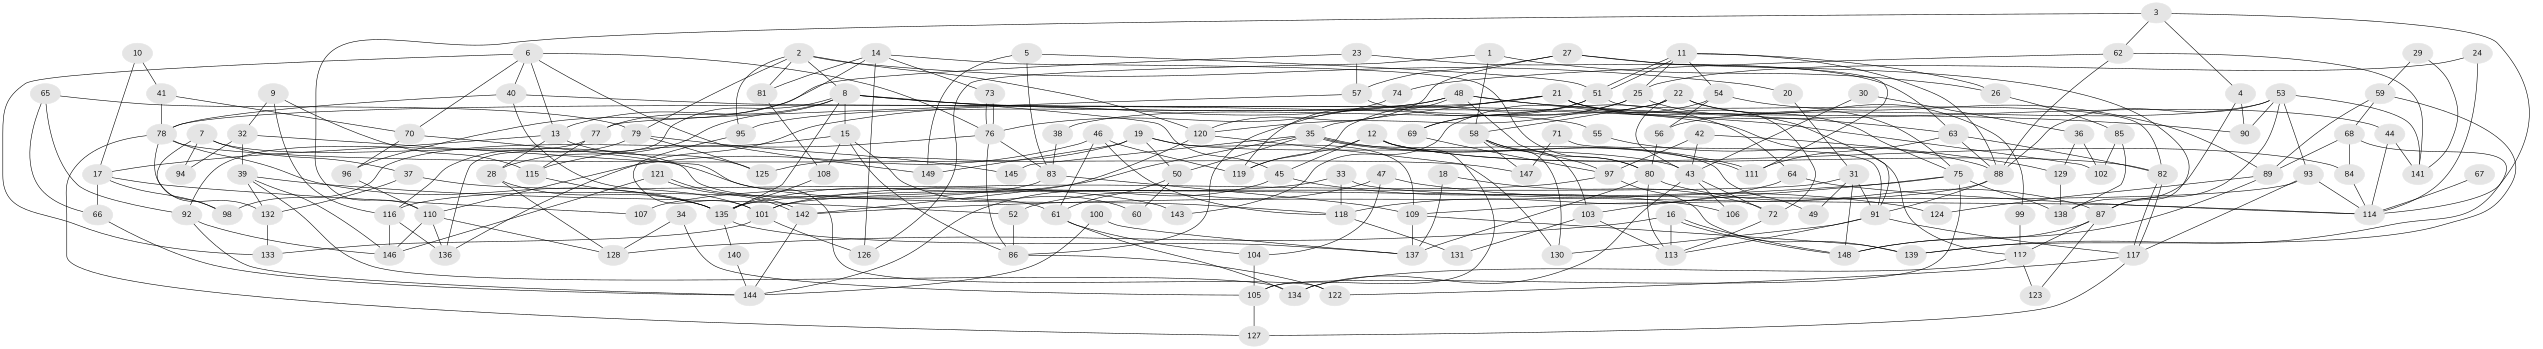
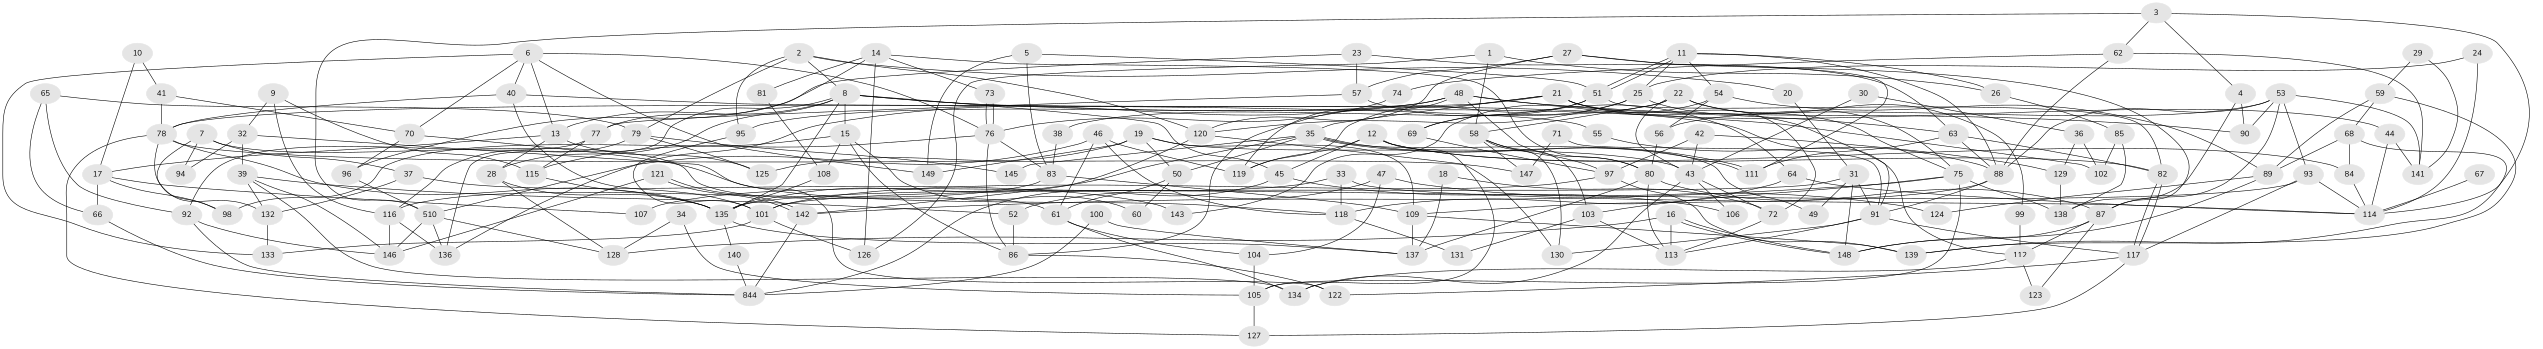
(781, 74) -> none
(430, 215) -> (430, 215)
(750, 296) -> (750, 296)
